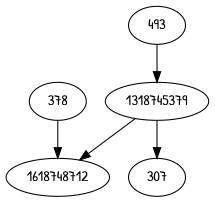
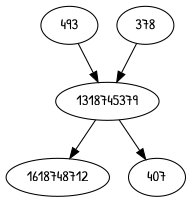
(58, 134) -> (129, 58)
(157, 177) -> (157, 177)
